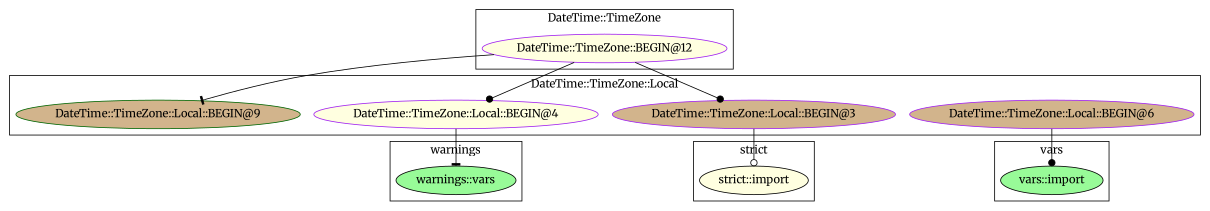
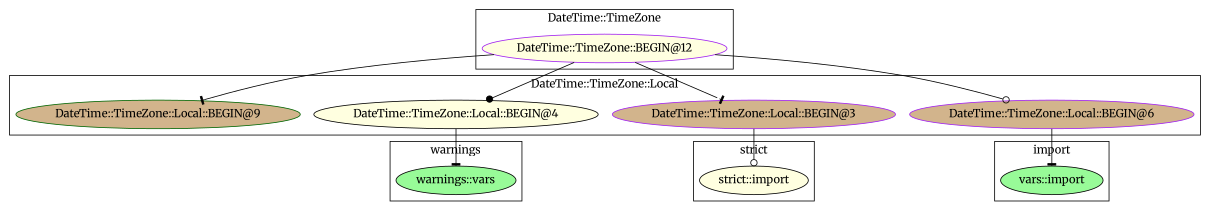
none -> (860, 69)
(678, 81) -> (678, 81)
(456, 114) -> (456, 114)
(1052, 146) -> (1052, 146)
(1052, 151) -> (1052, 151)
